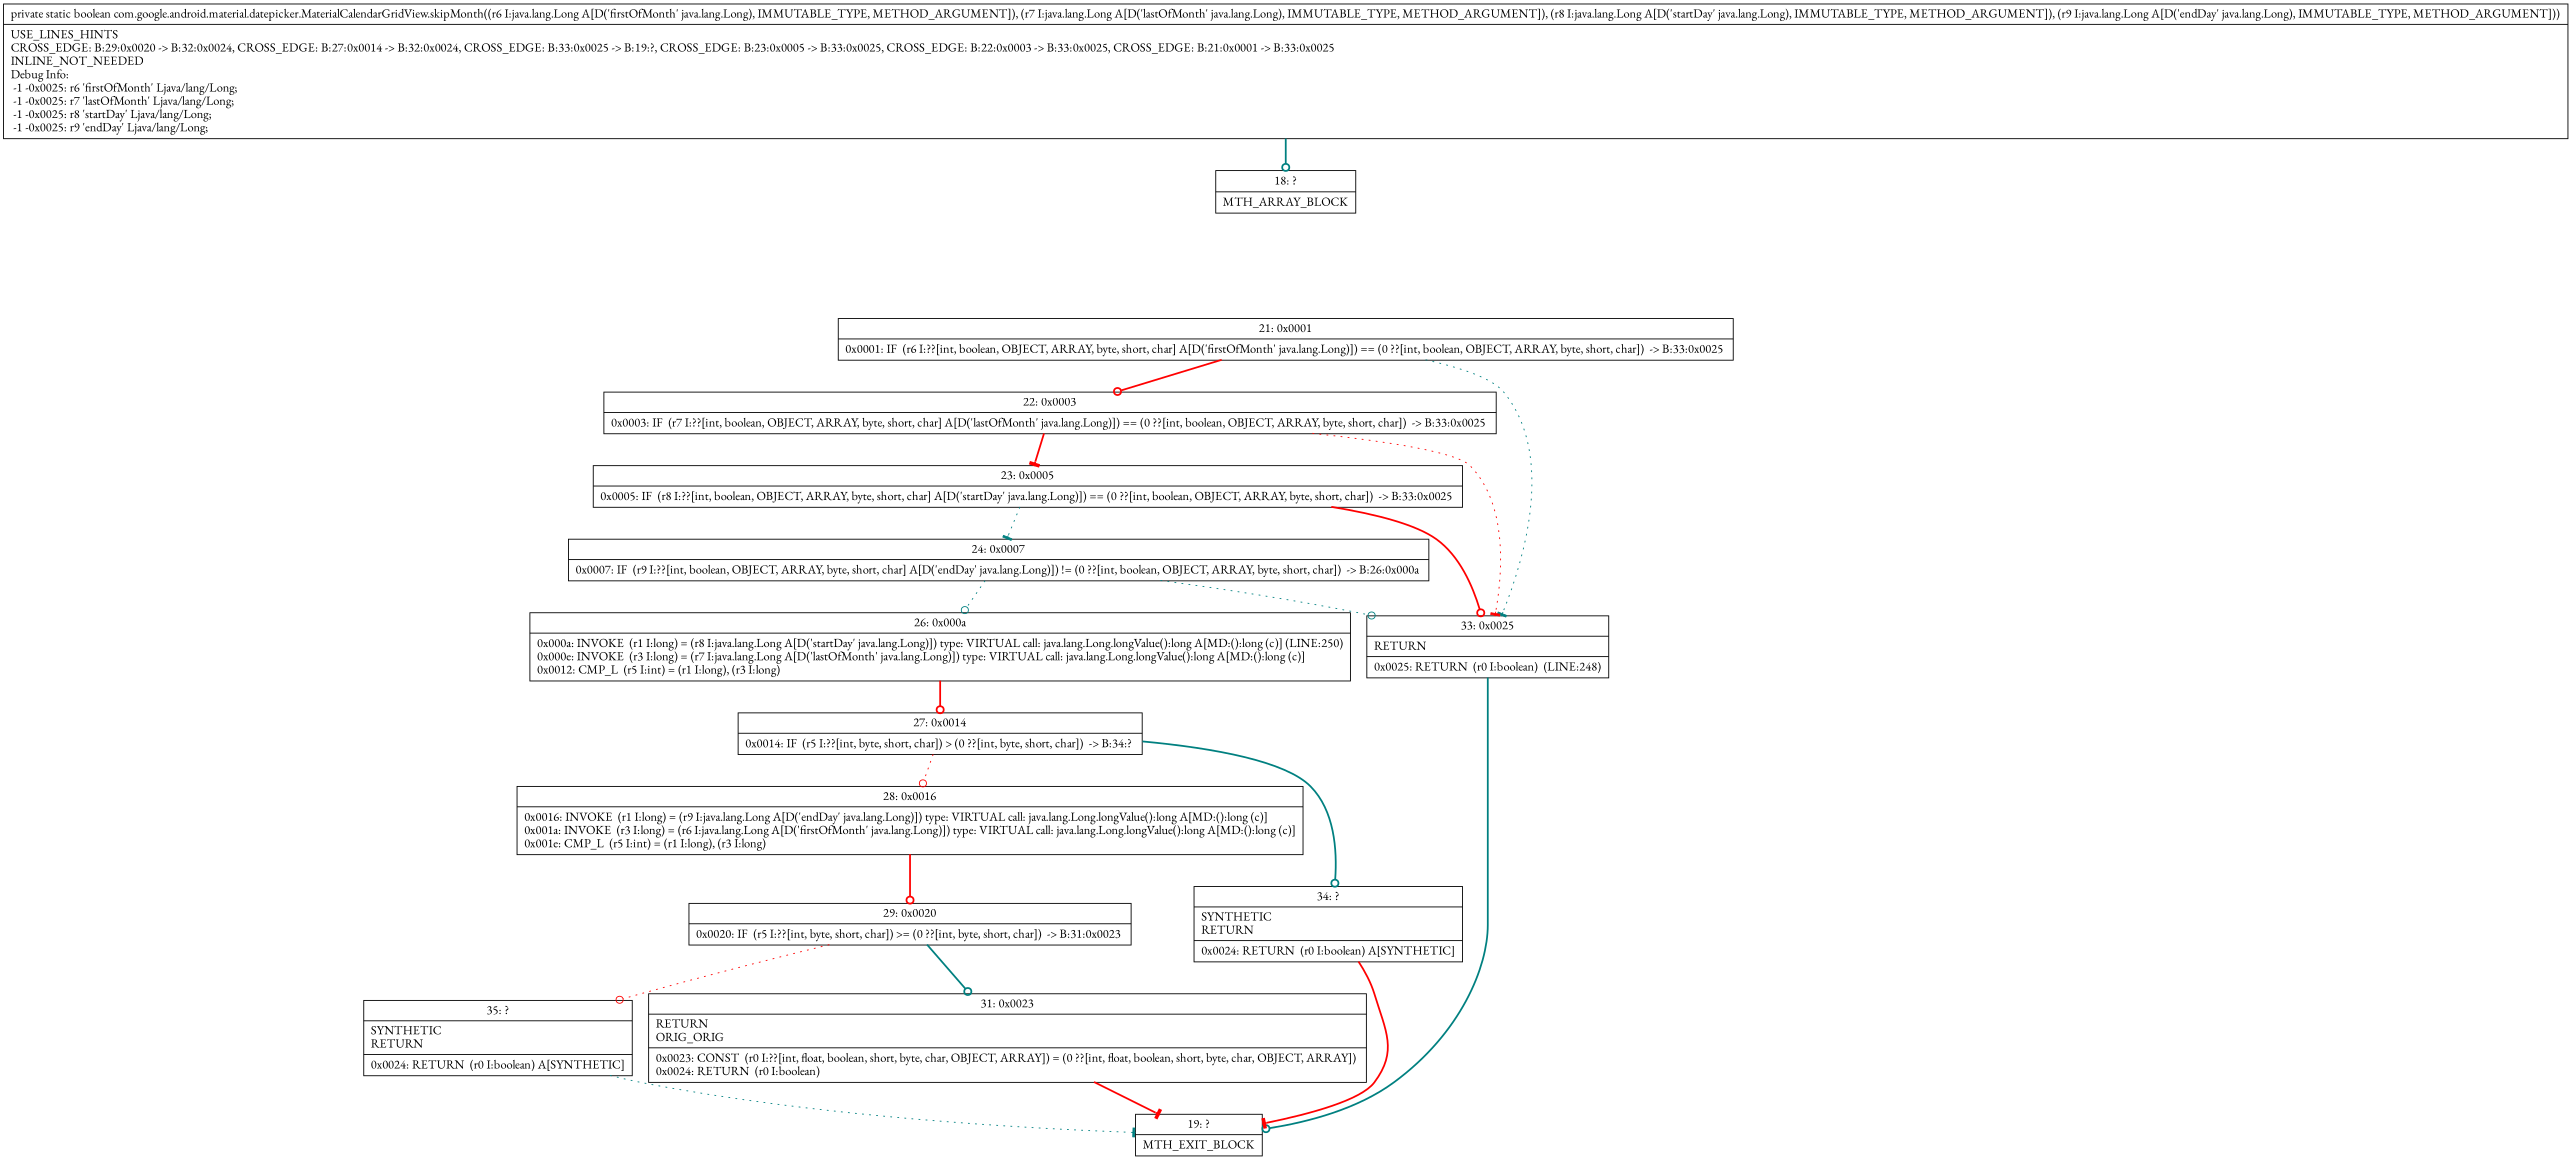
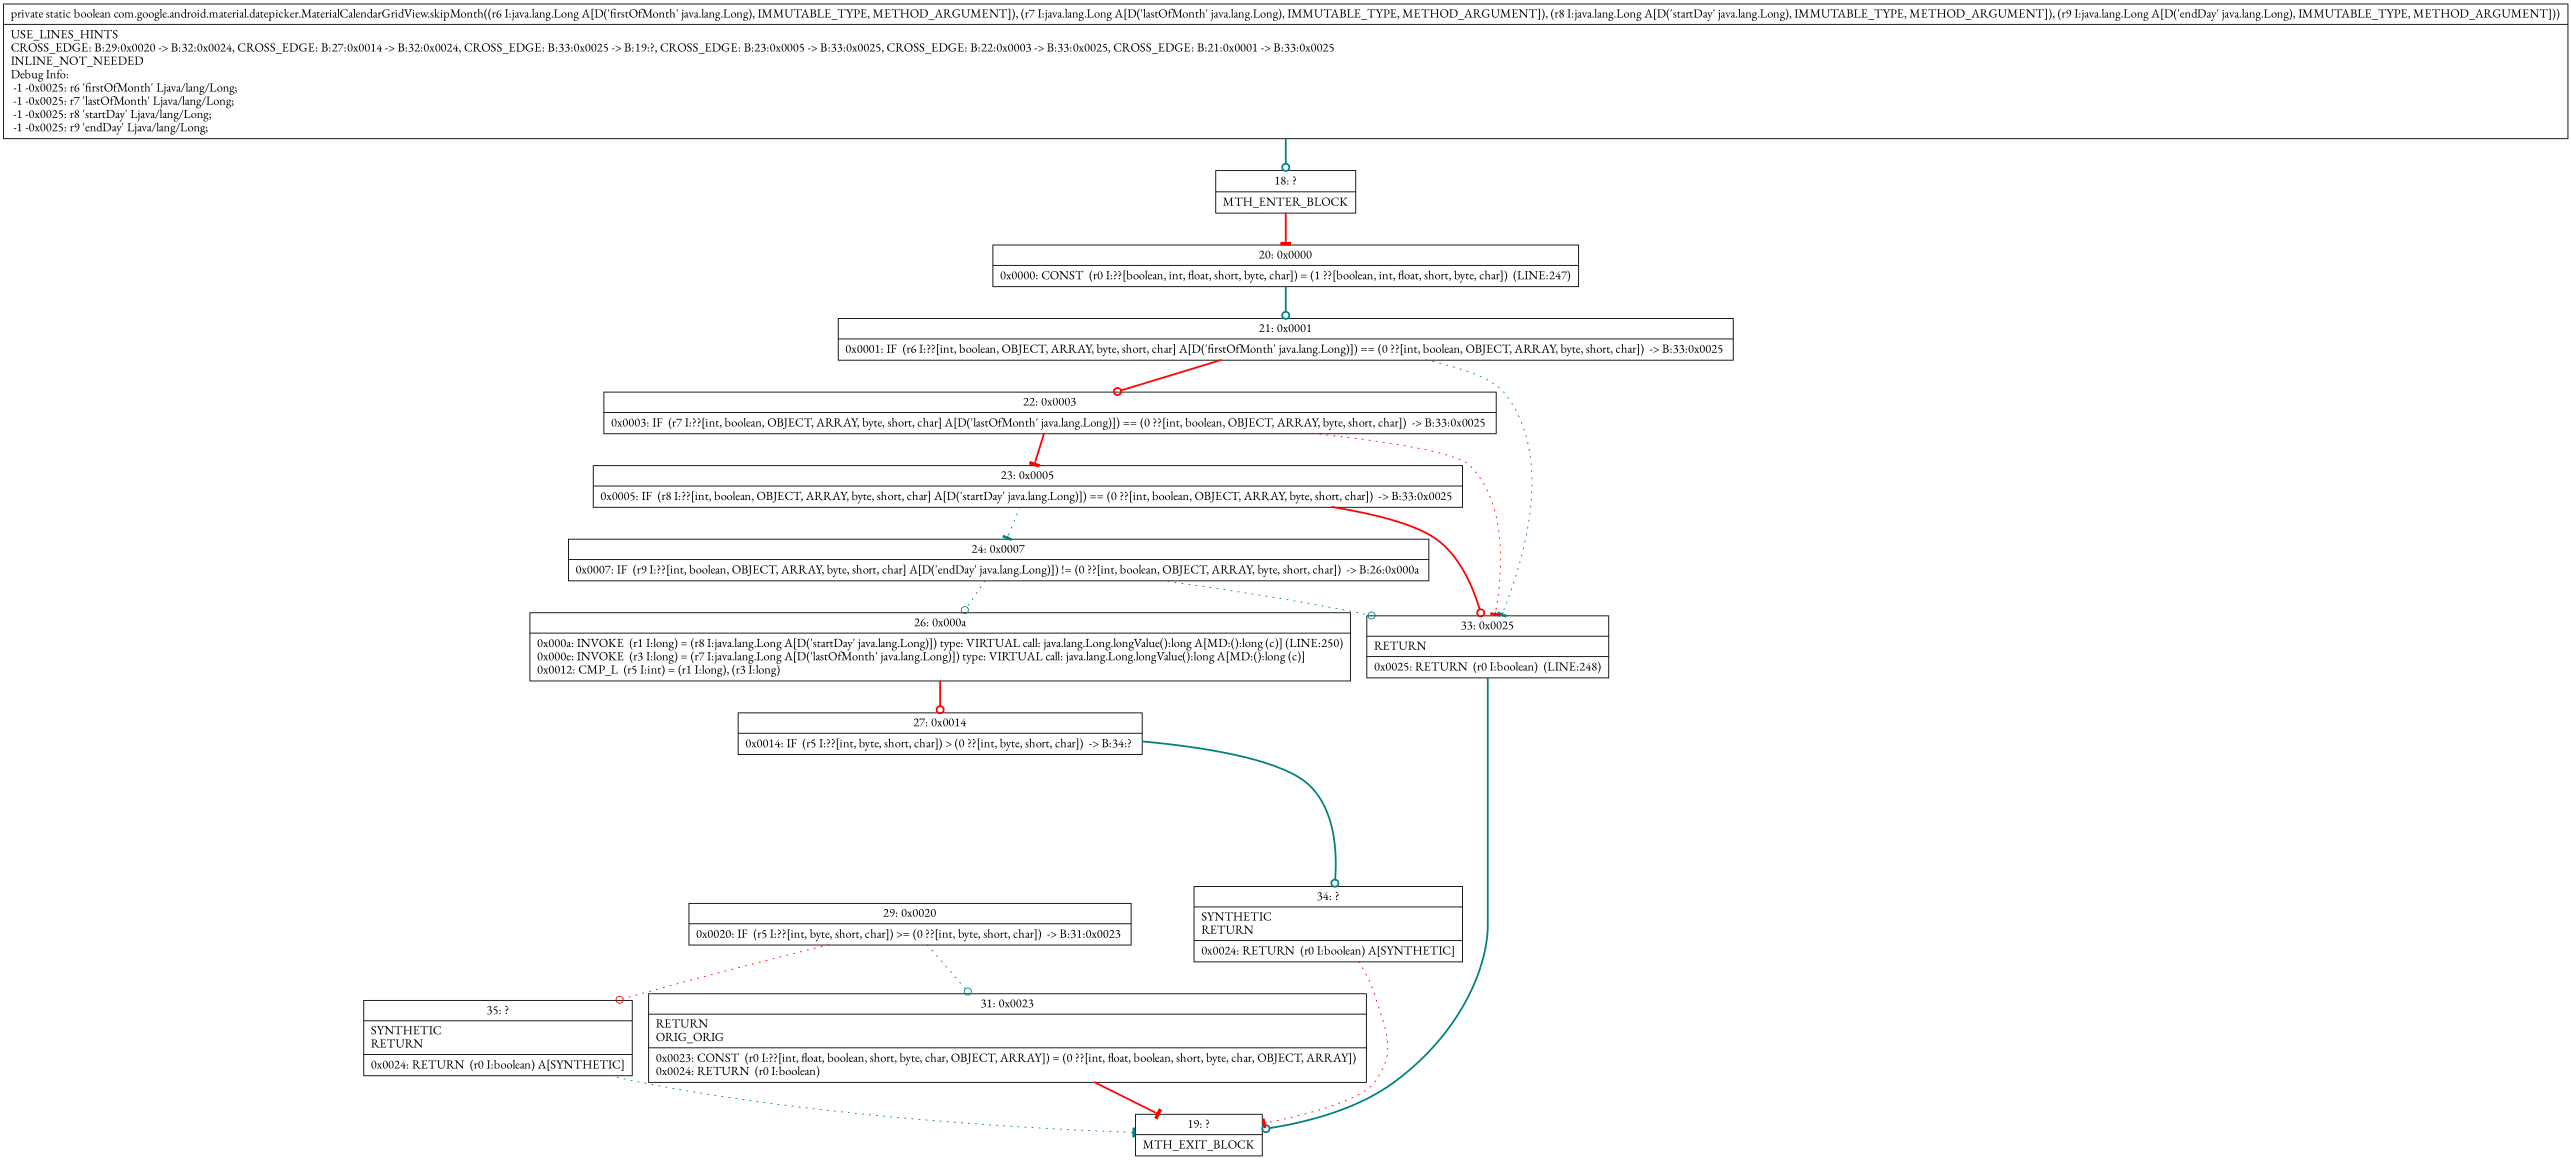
(1286, 202) -> (1286, 202)
none -> (1286, 266)
(910, 821) -> none
(946, 967) -> (946, 967)
(1378, 1077) -> (1378, 1077)
